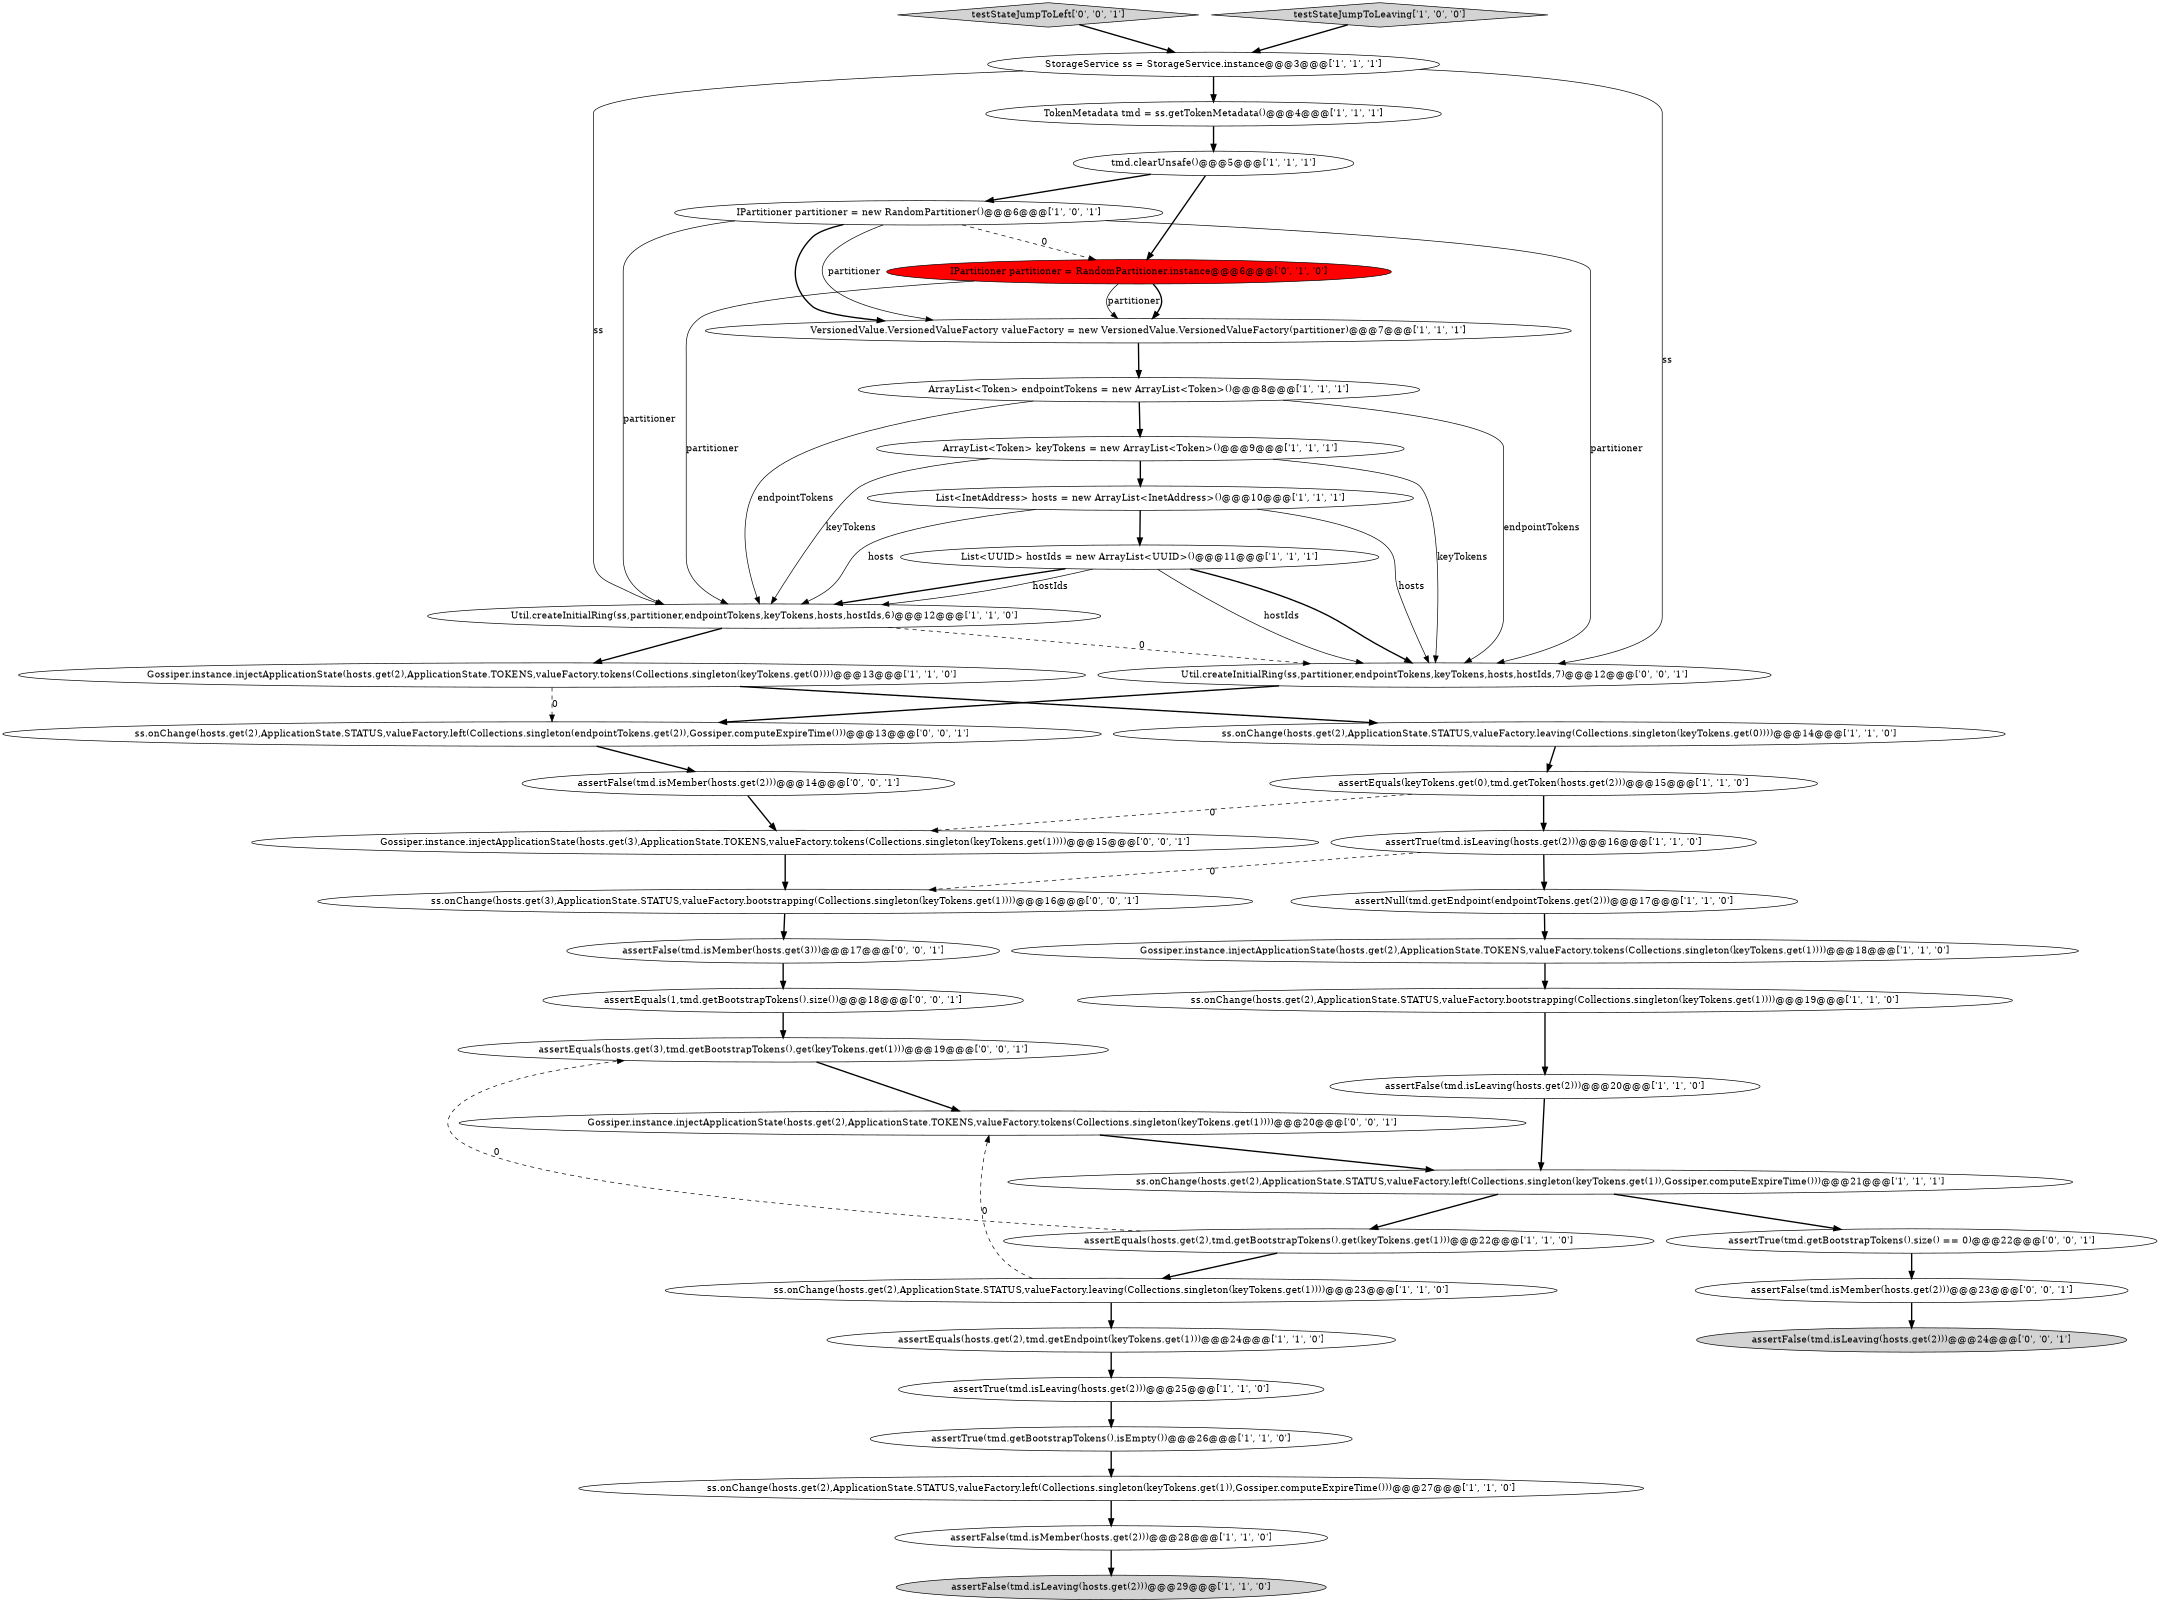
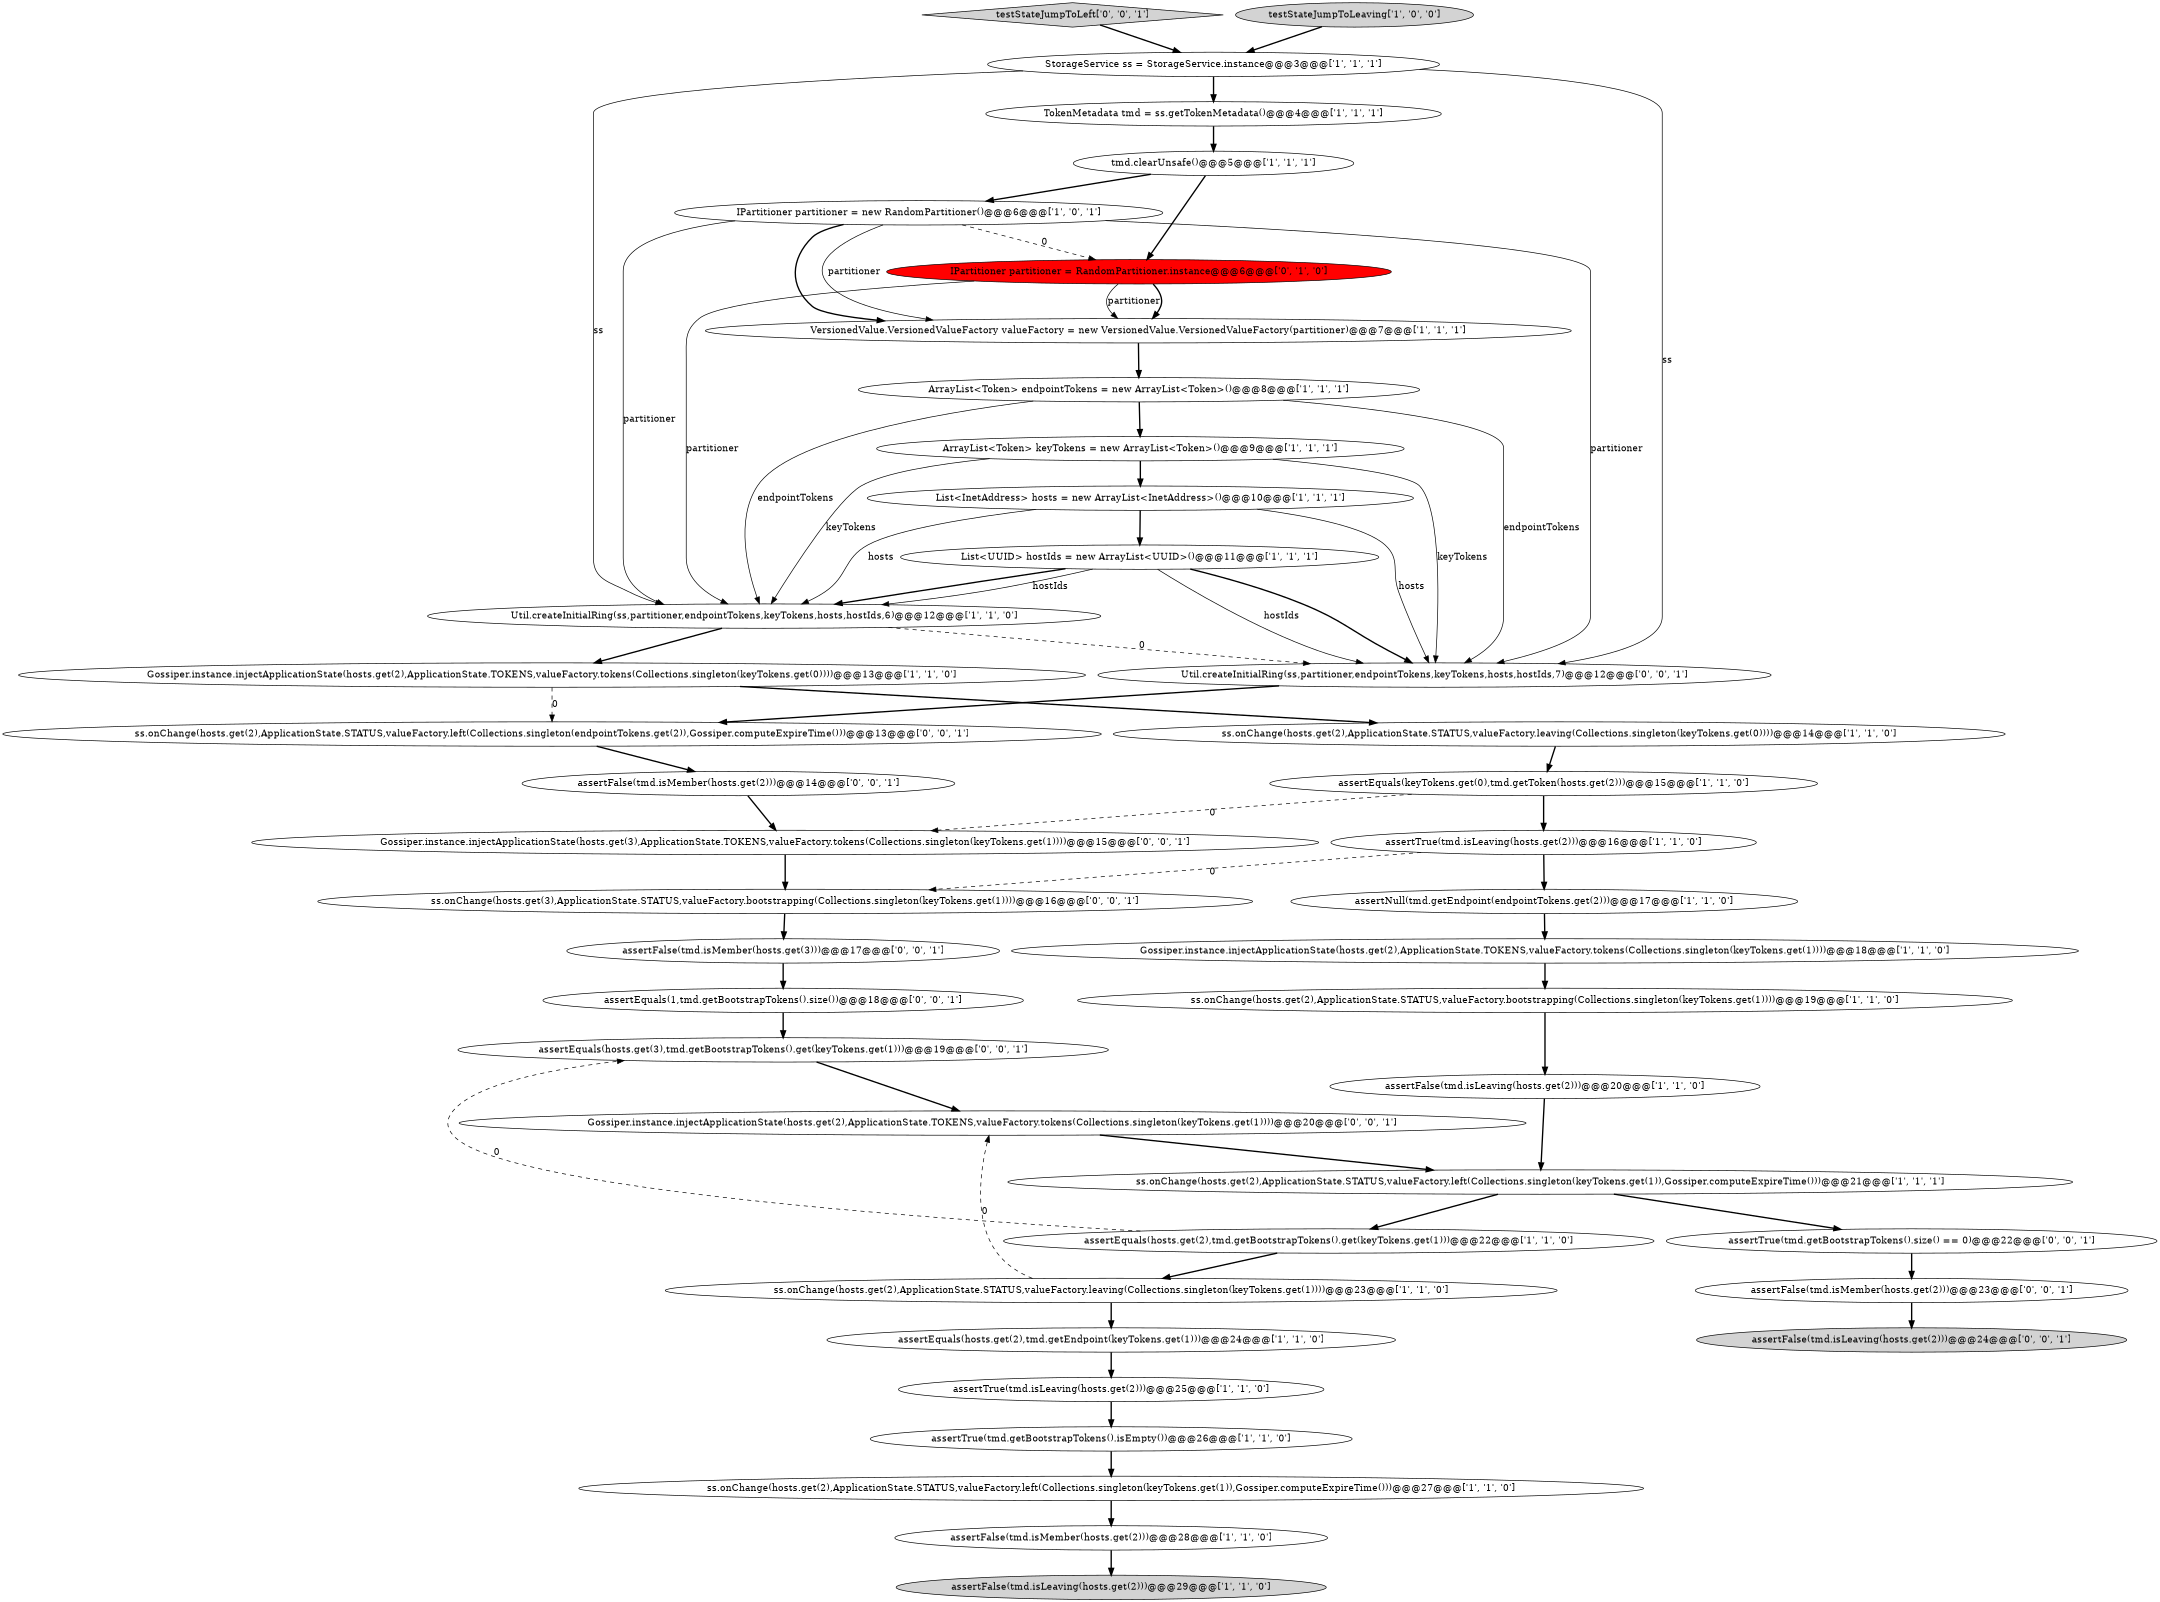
(1380, 15) -> (1355, 15)
